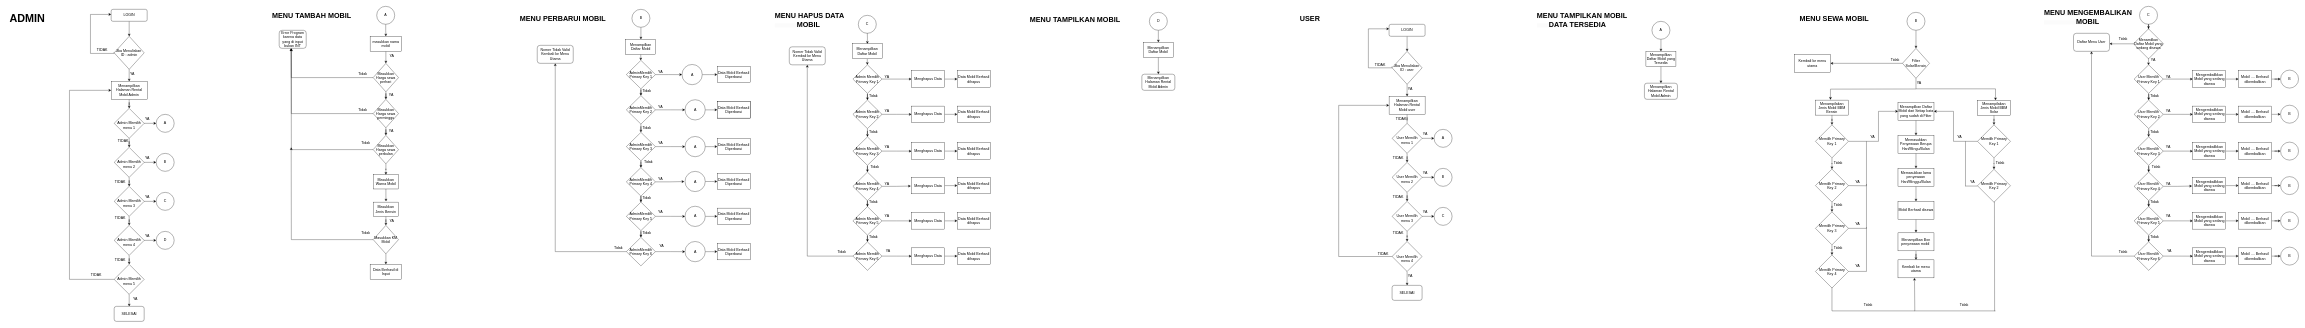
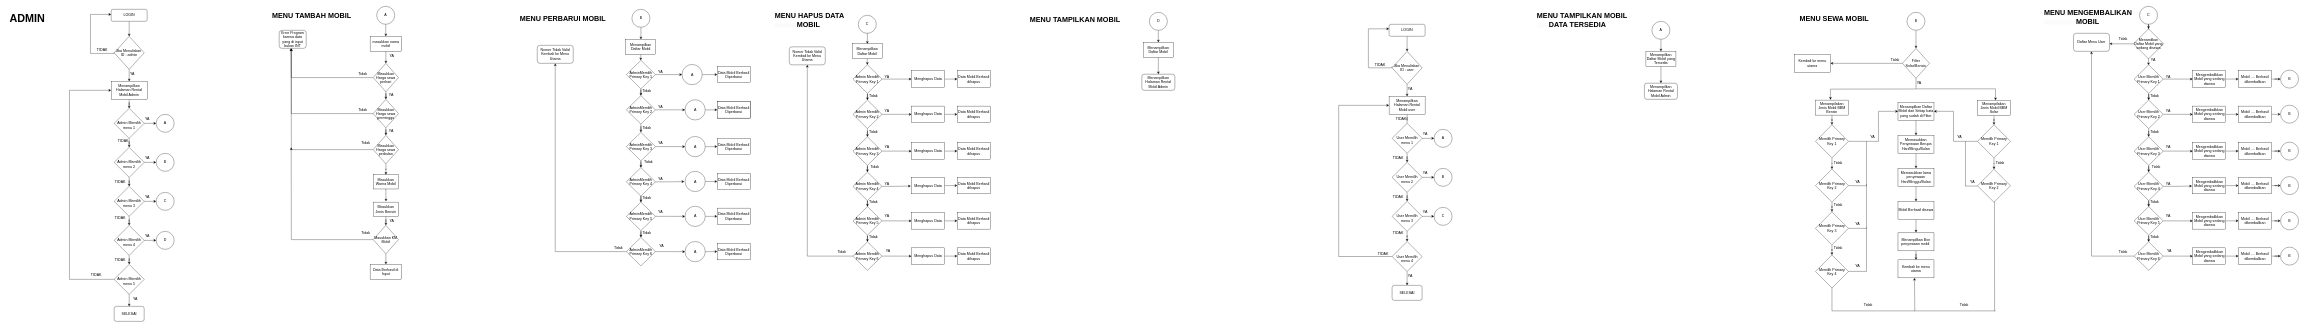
(1311, 20) -> none
